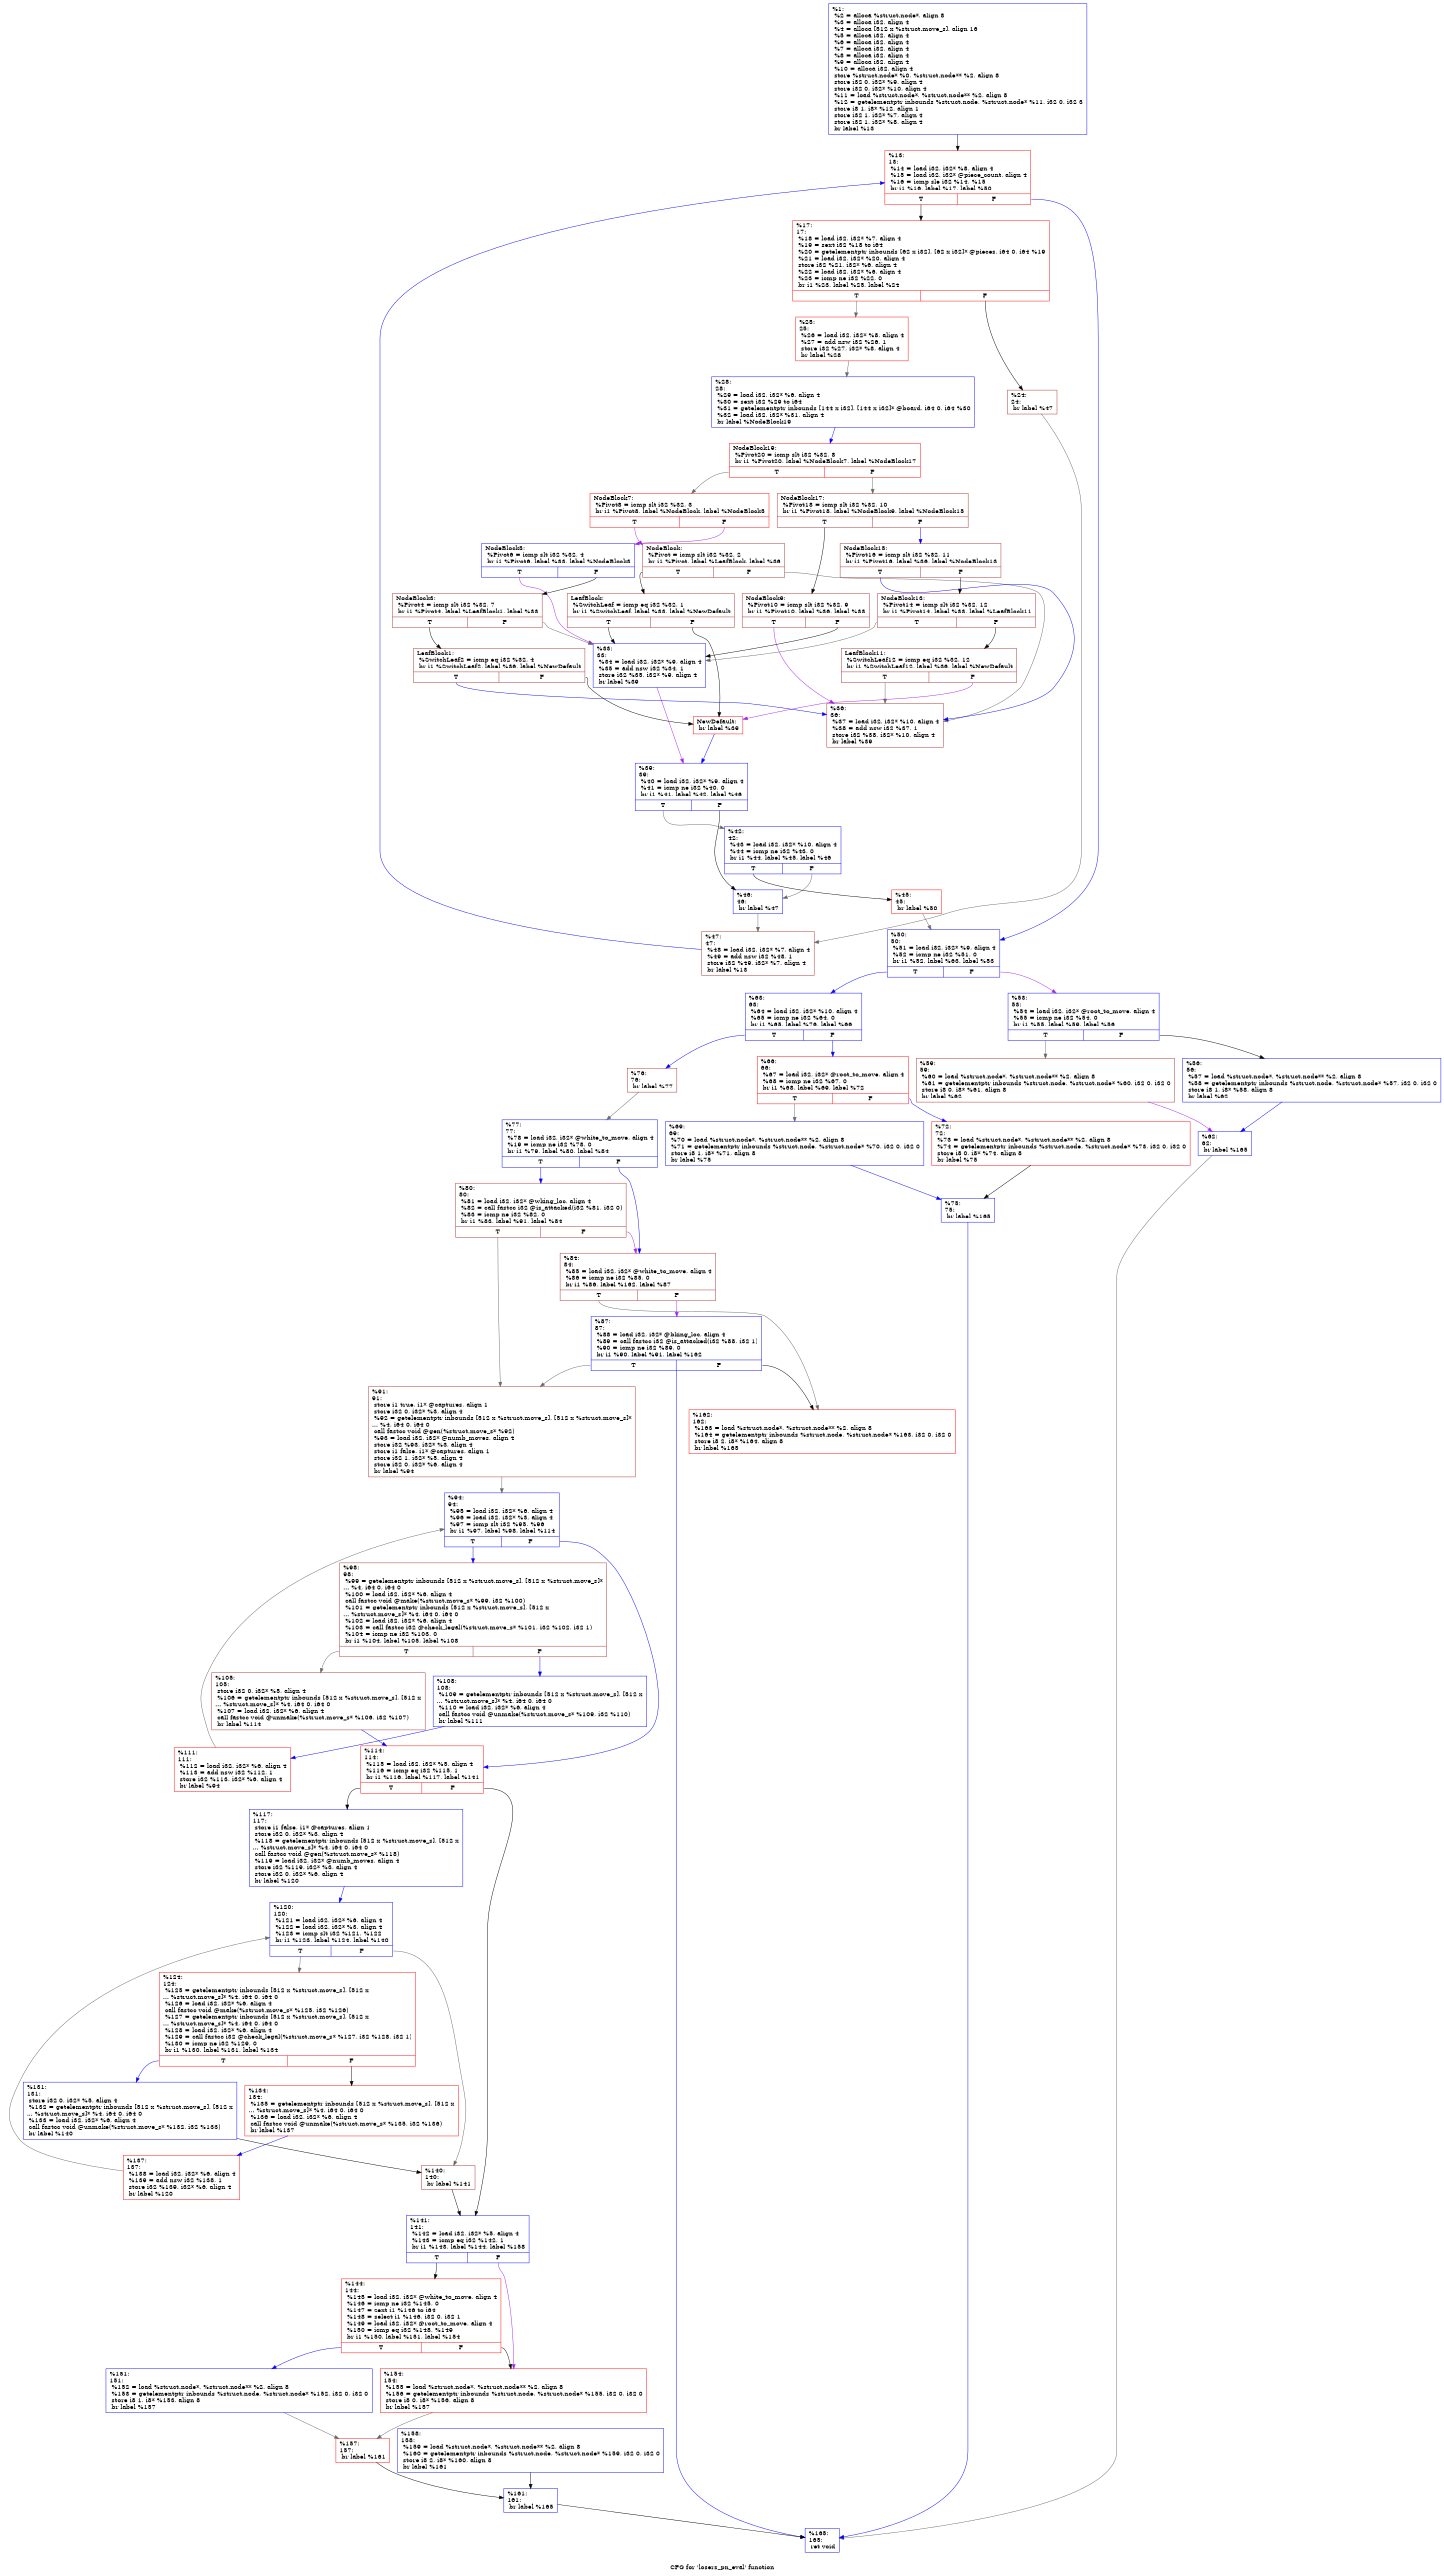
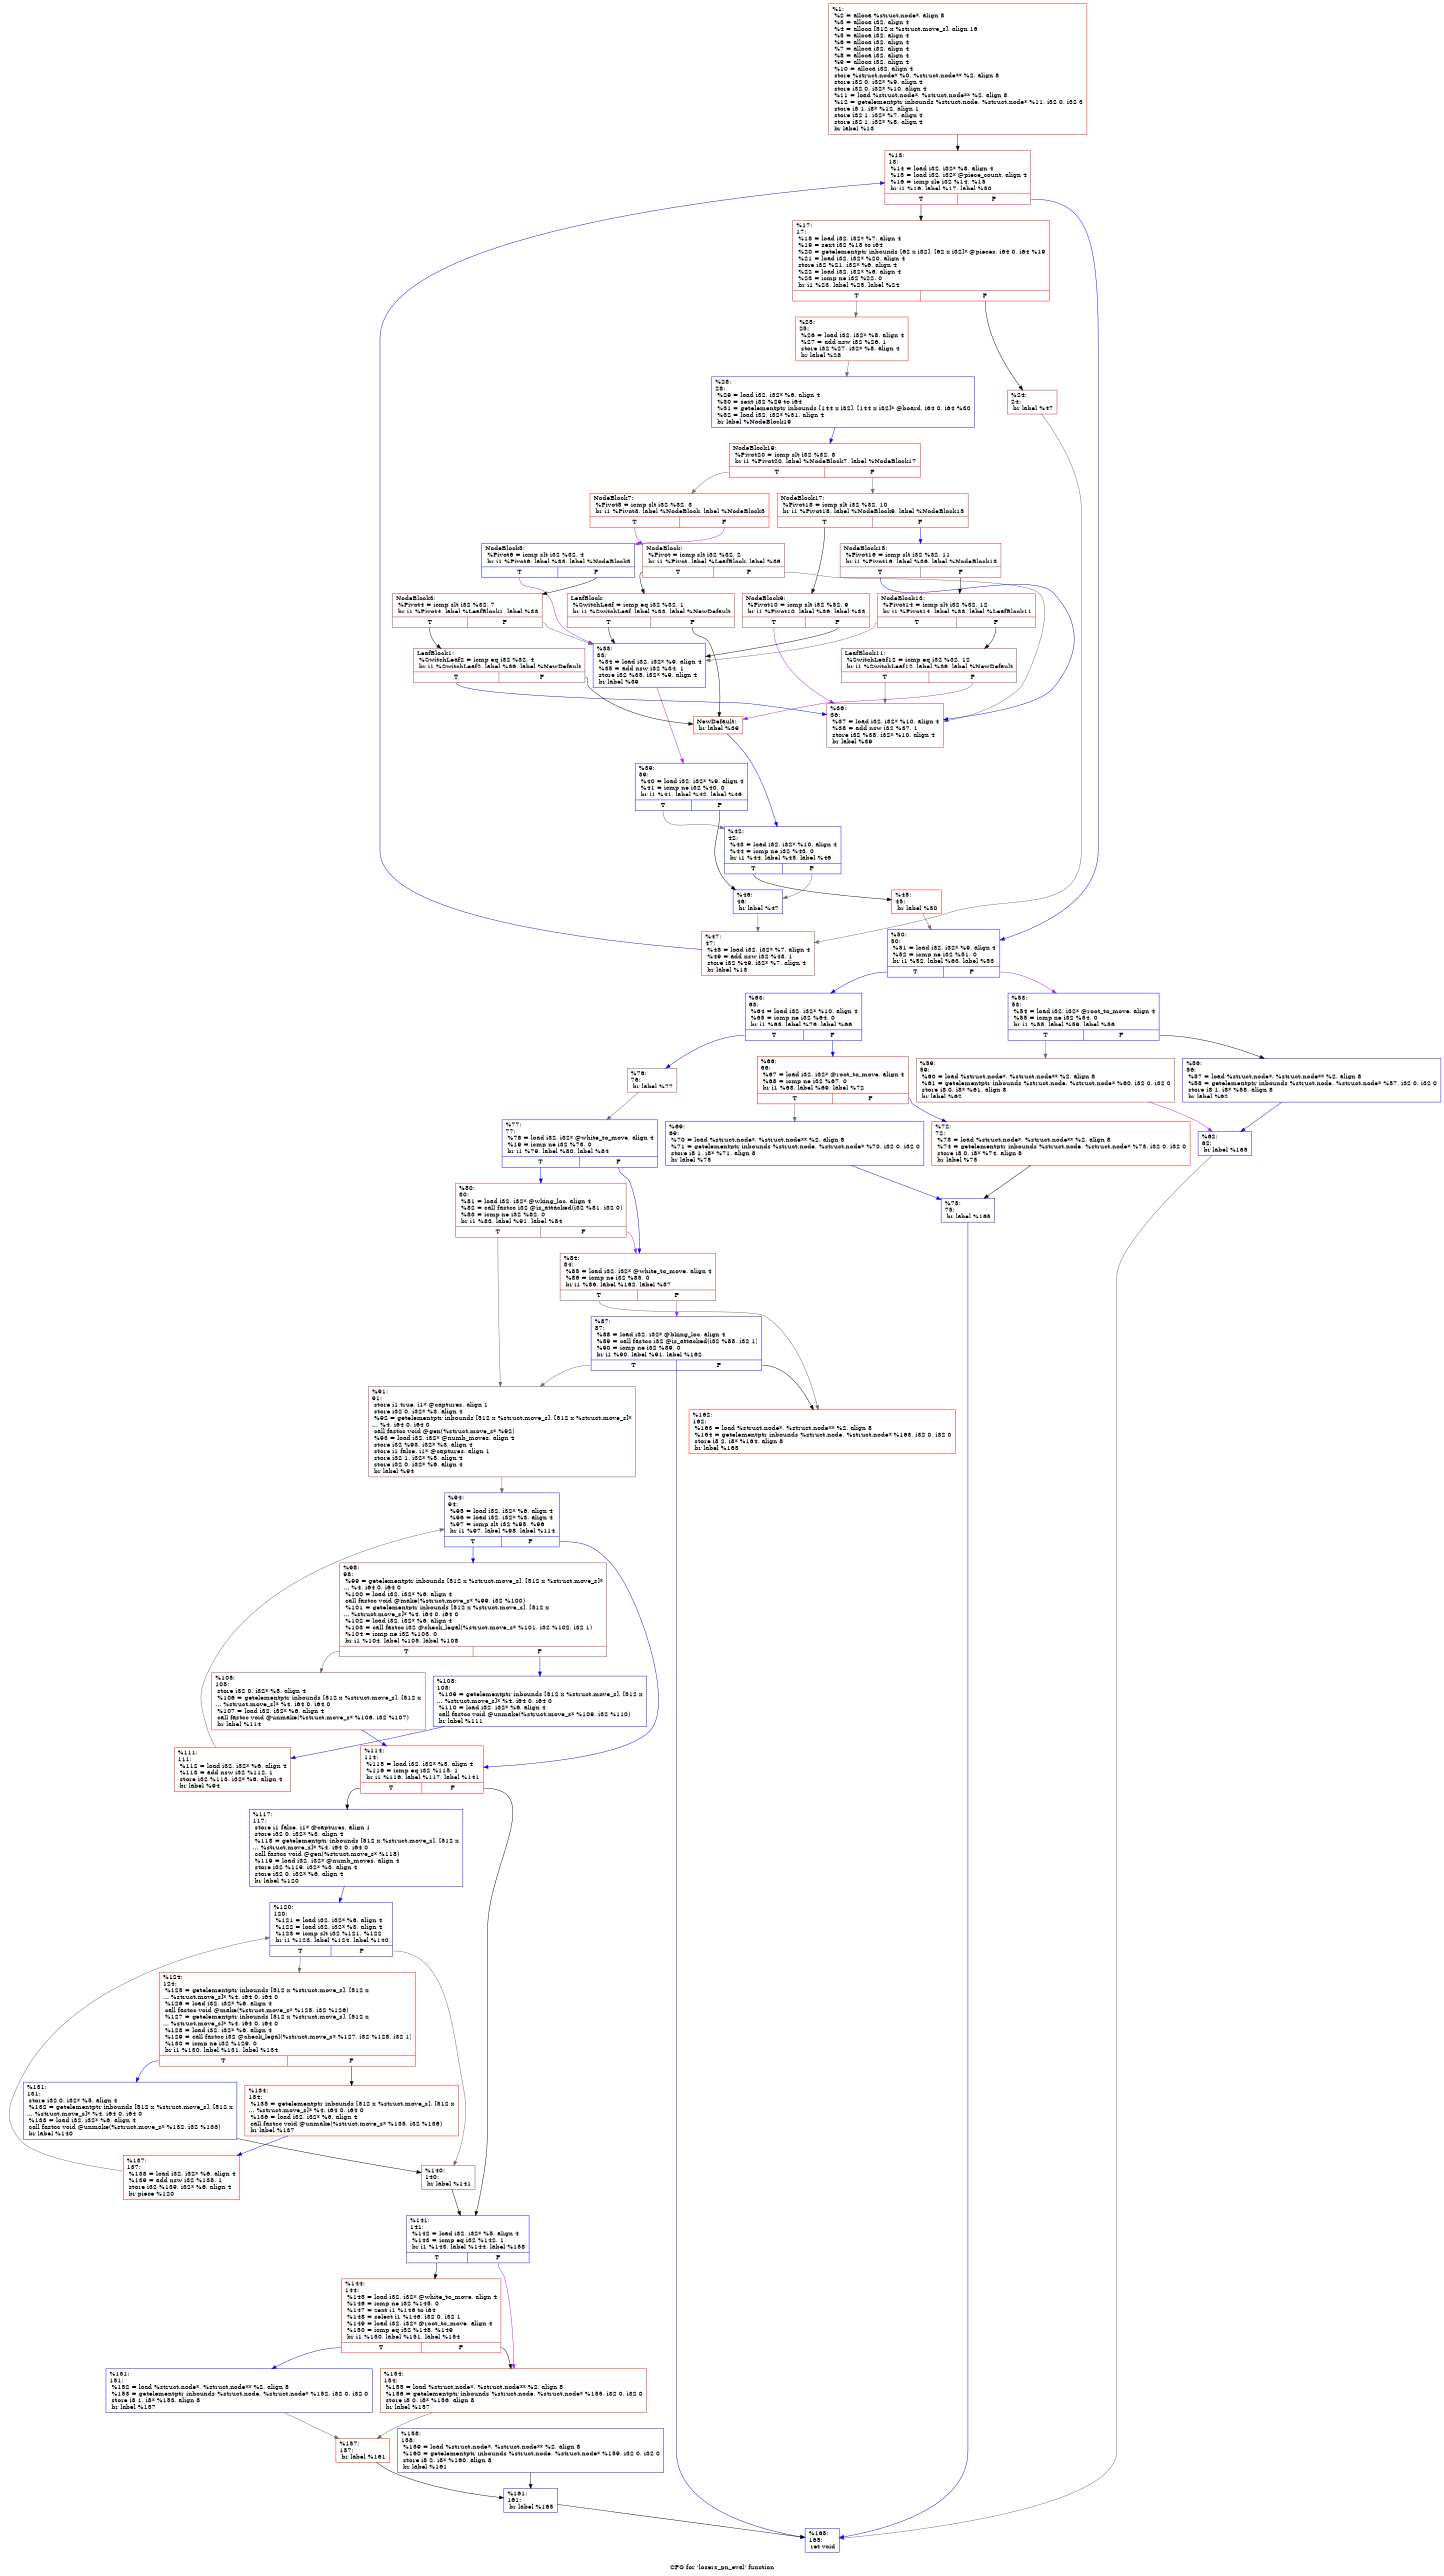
(958, 69) -> (958, 69)
(709, 746) -> (758, 774)
(150, 2194) -> (151, 2194)
